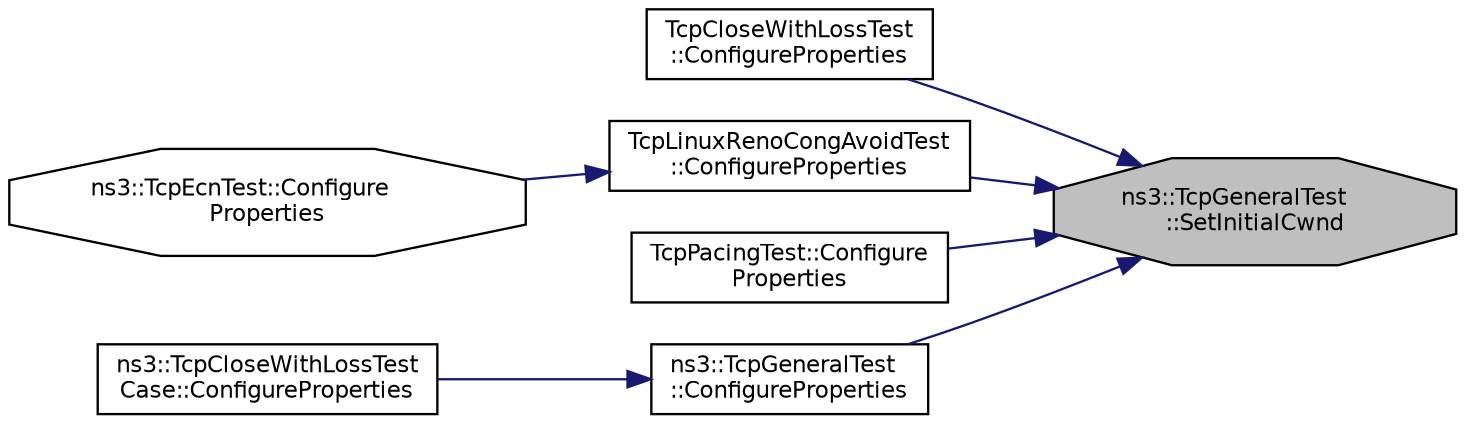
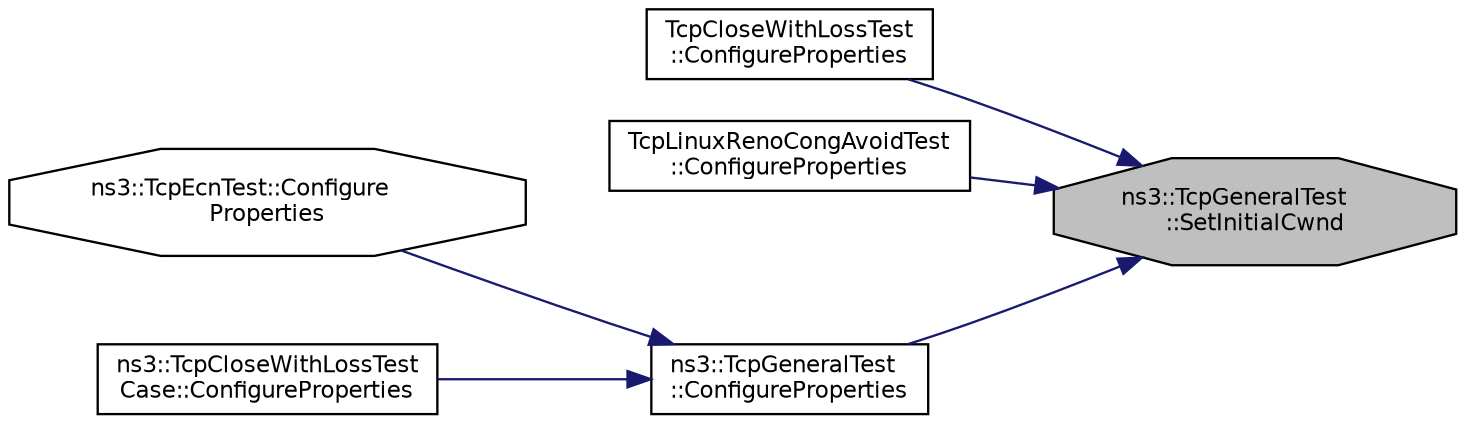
(554, 177) -> (525, 295)
(790, 268) -> none
